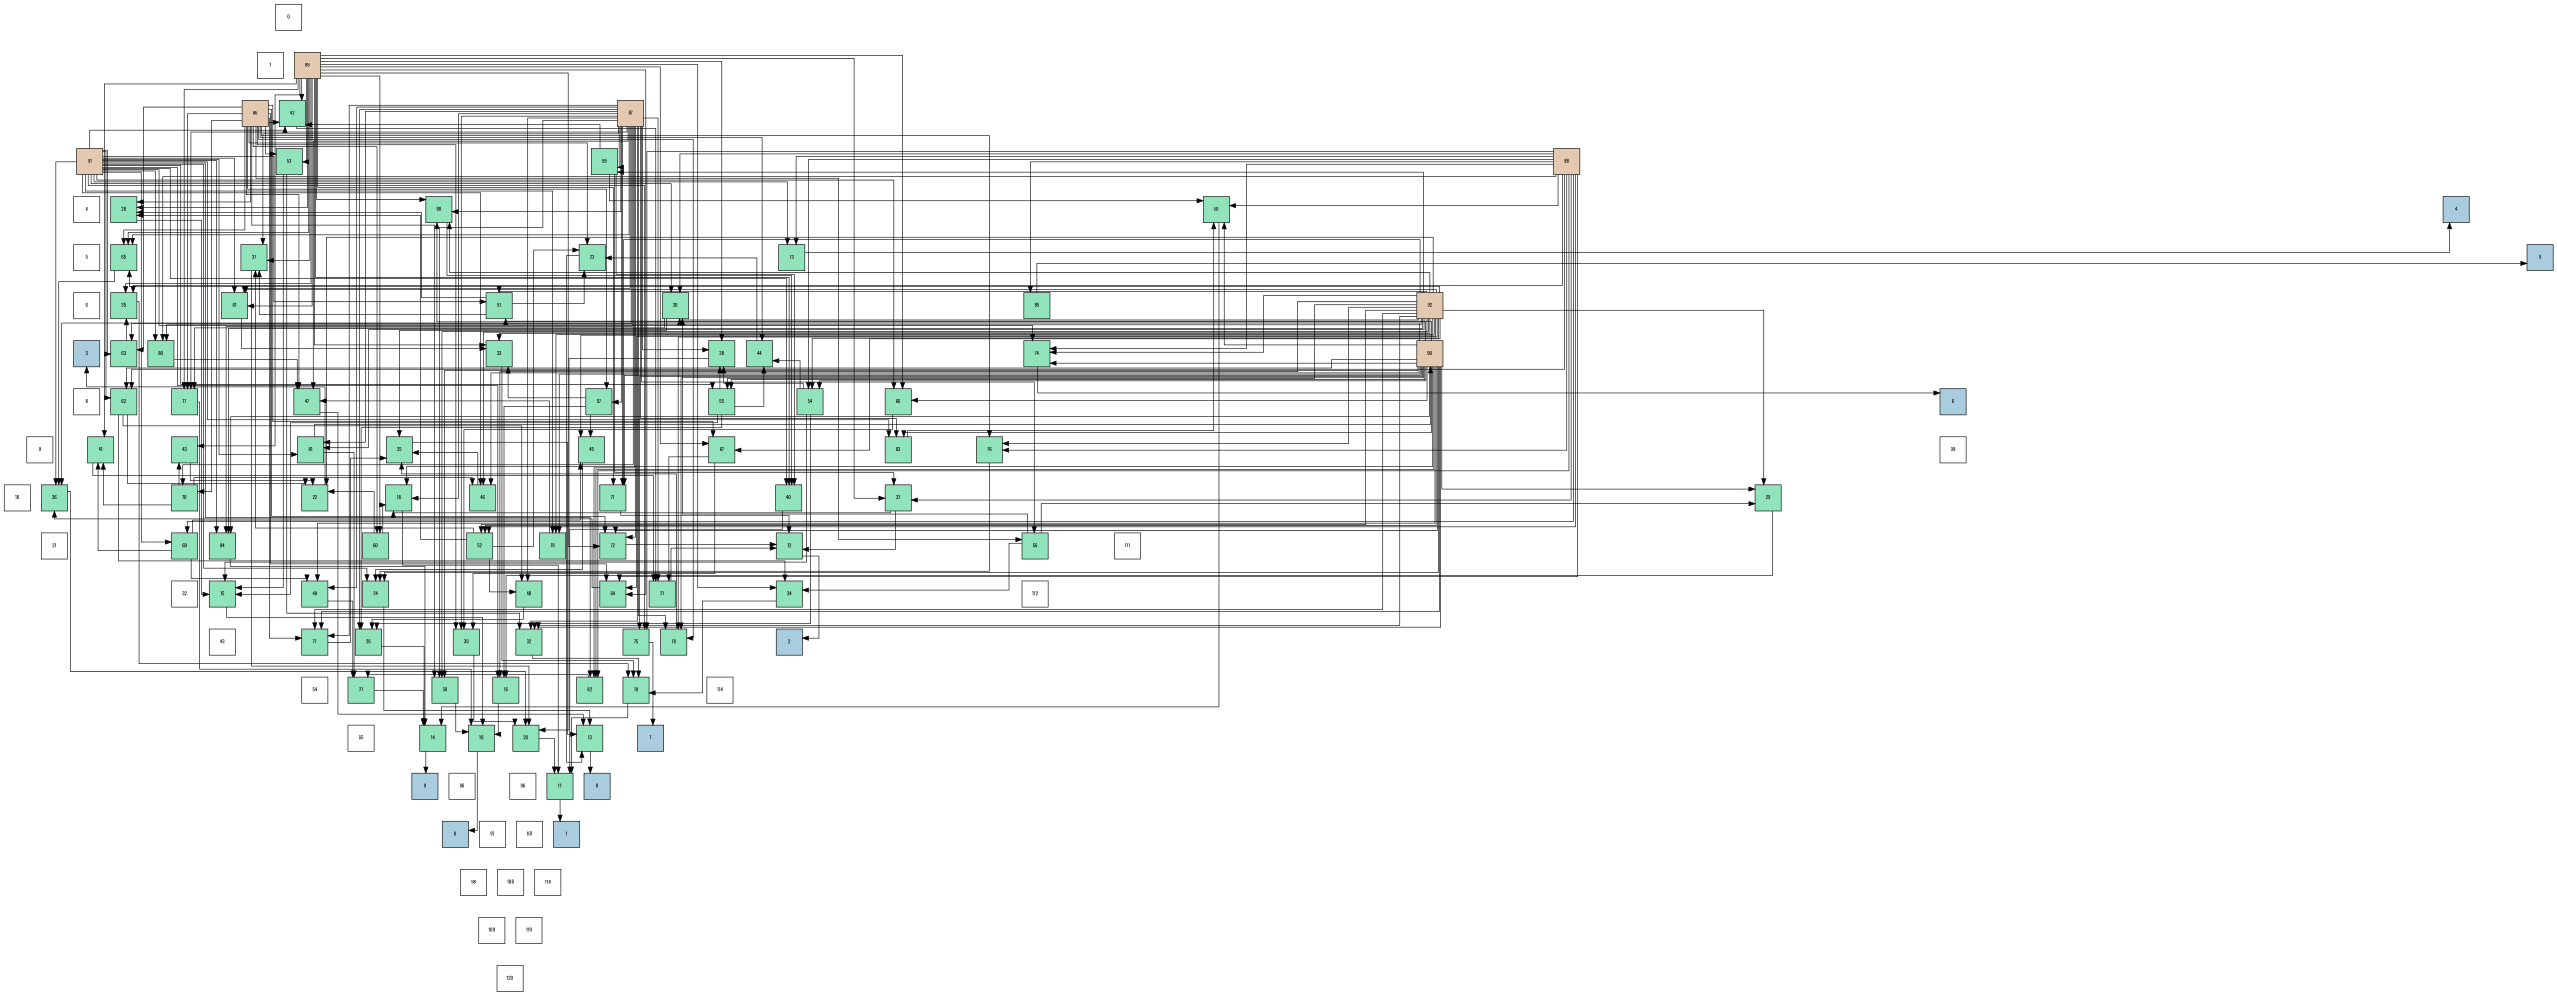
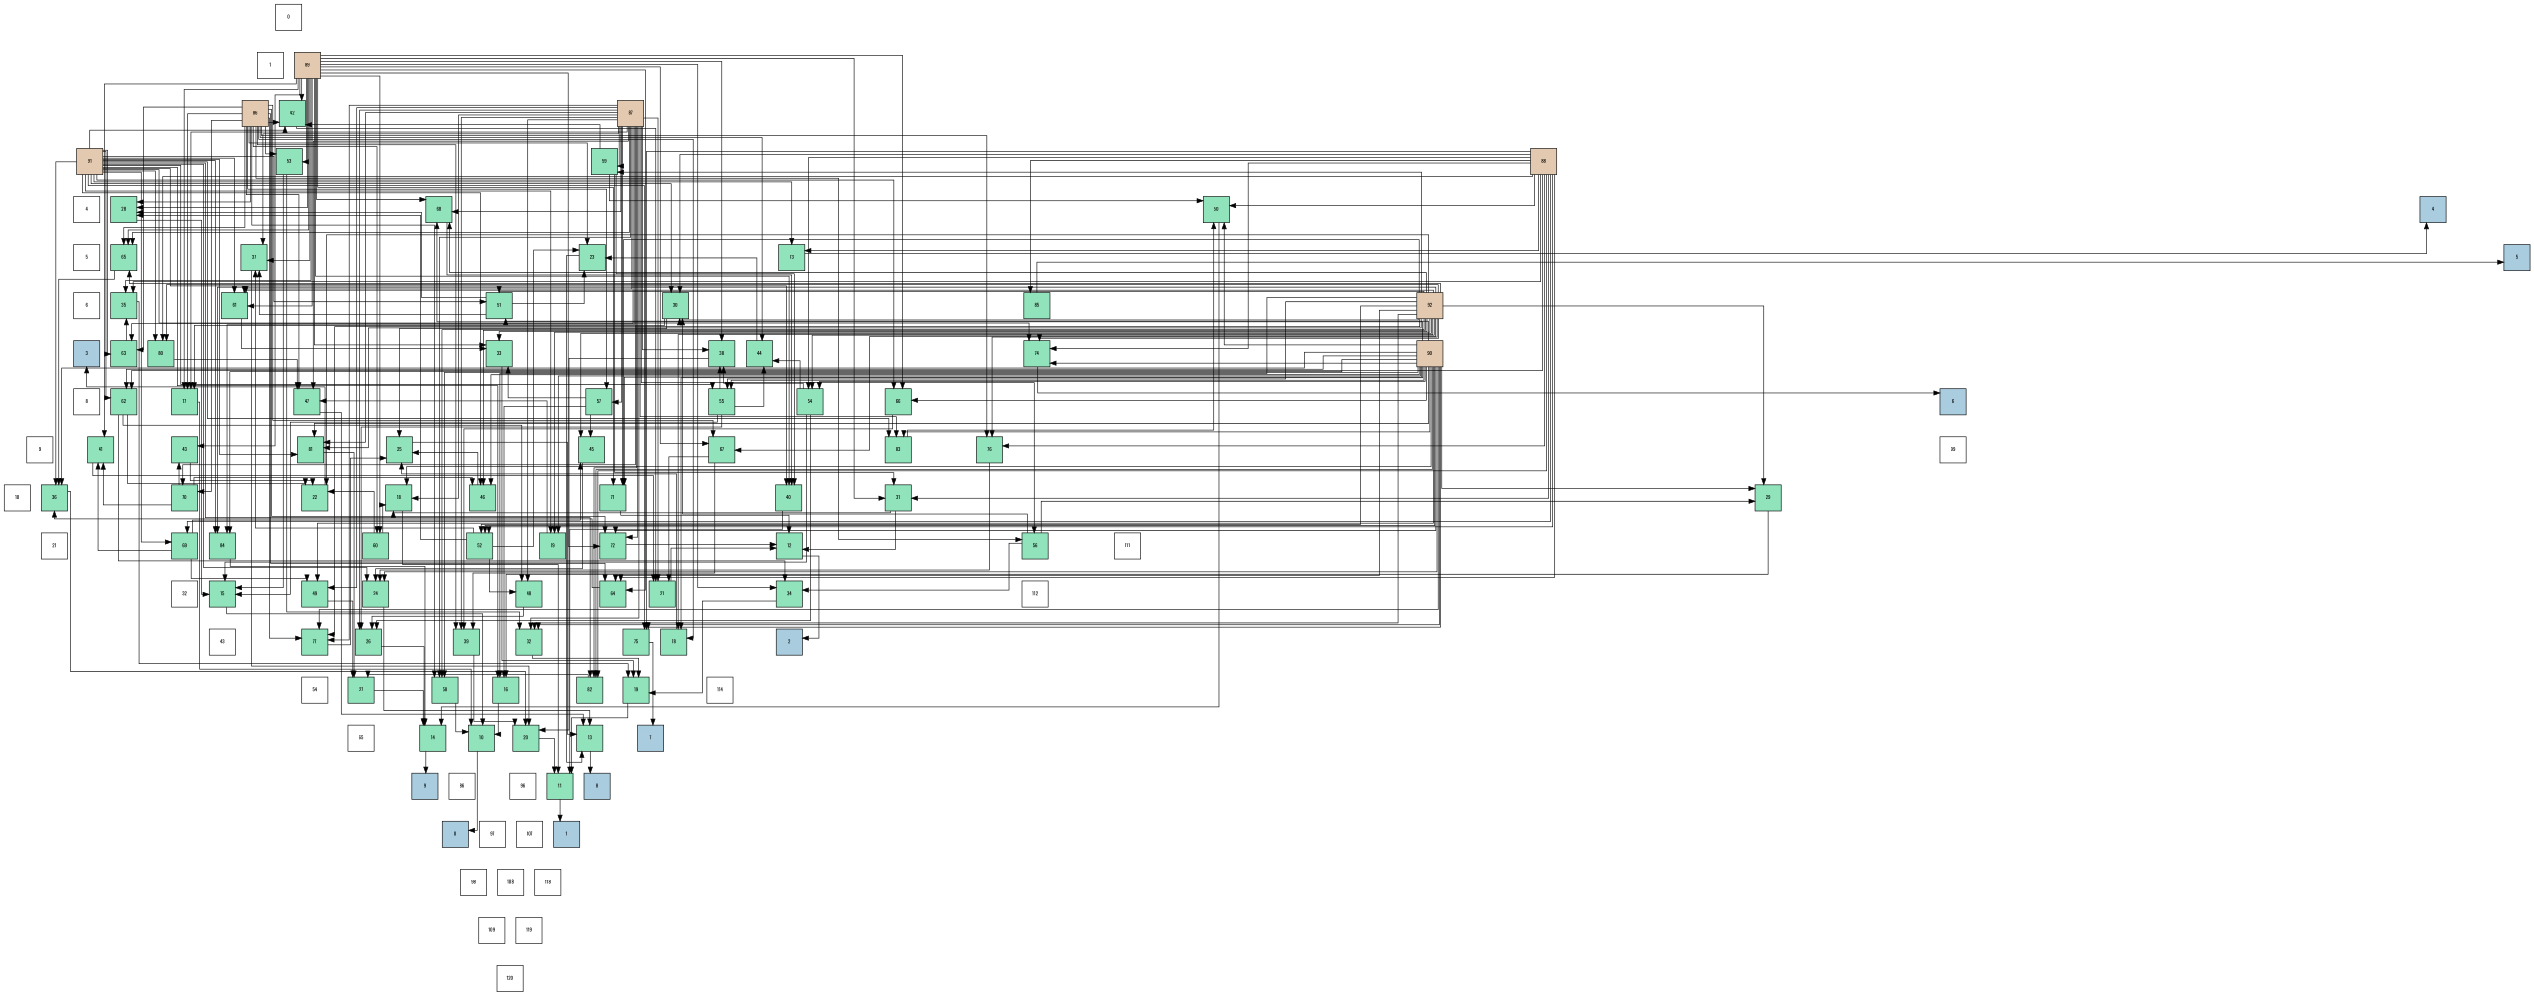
(638, 388) -> none
(863, 425) -> (926, 423)
